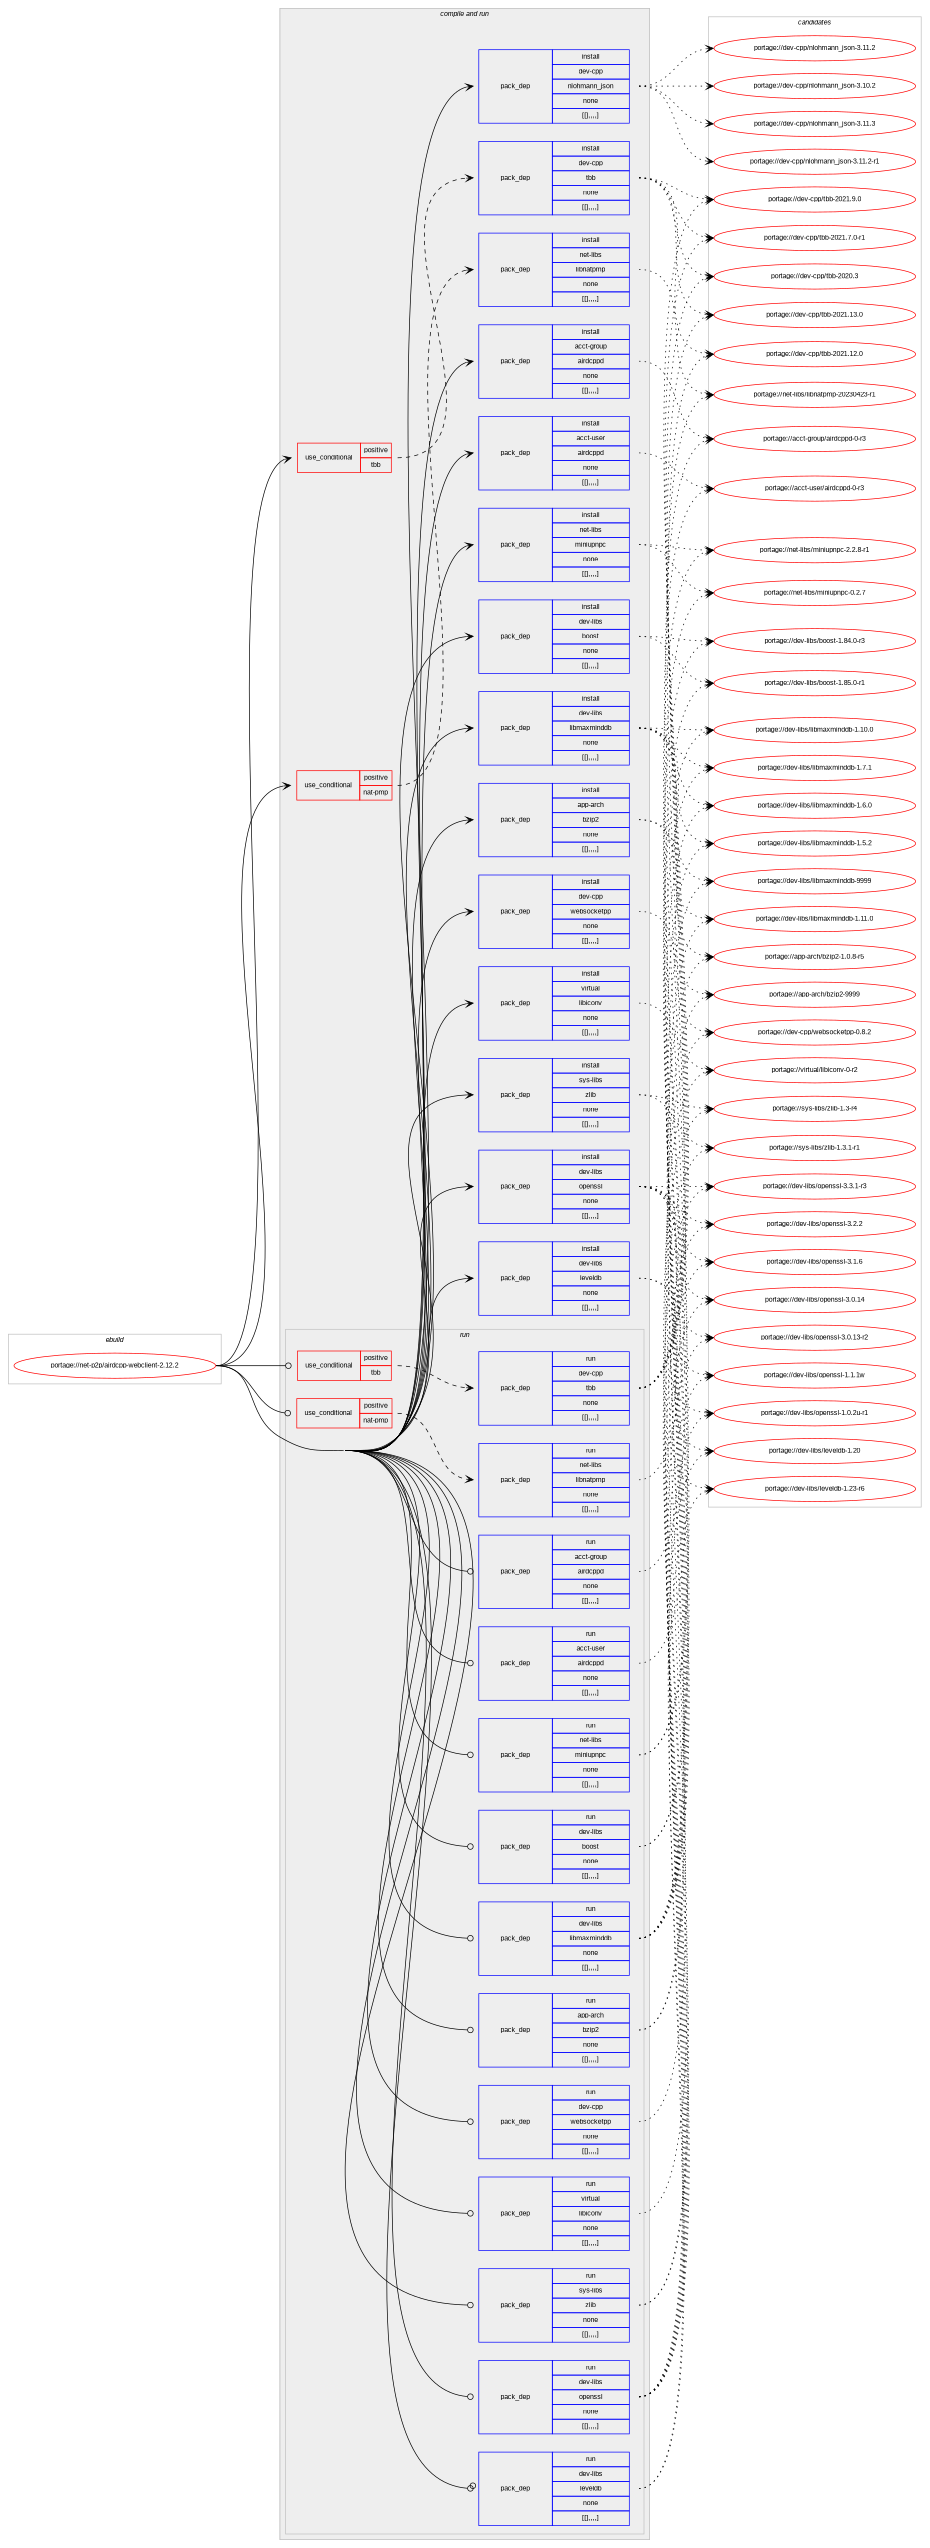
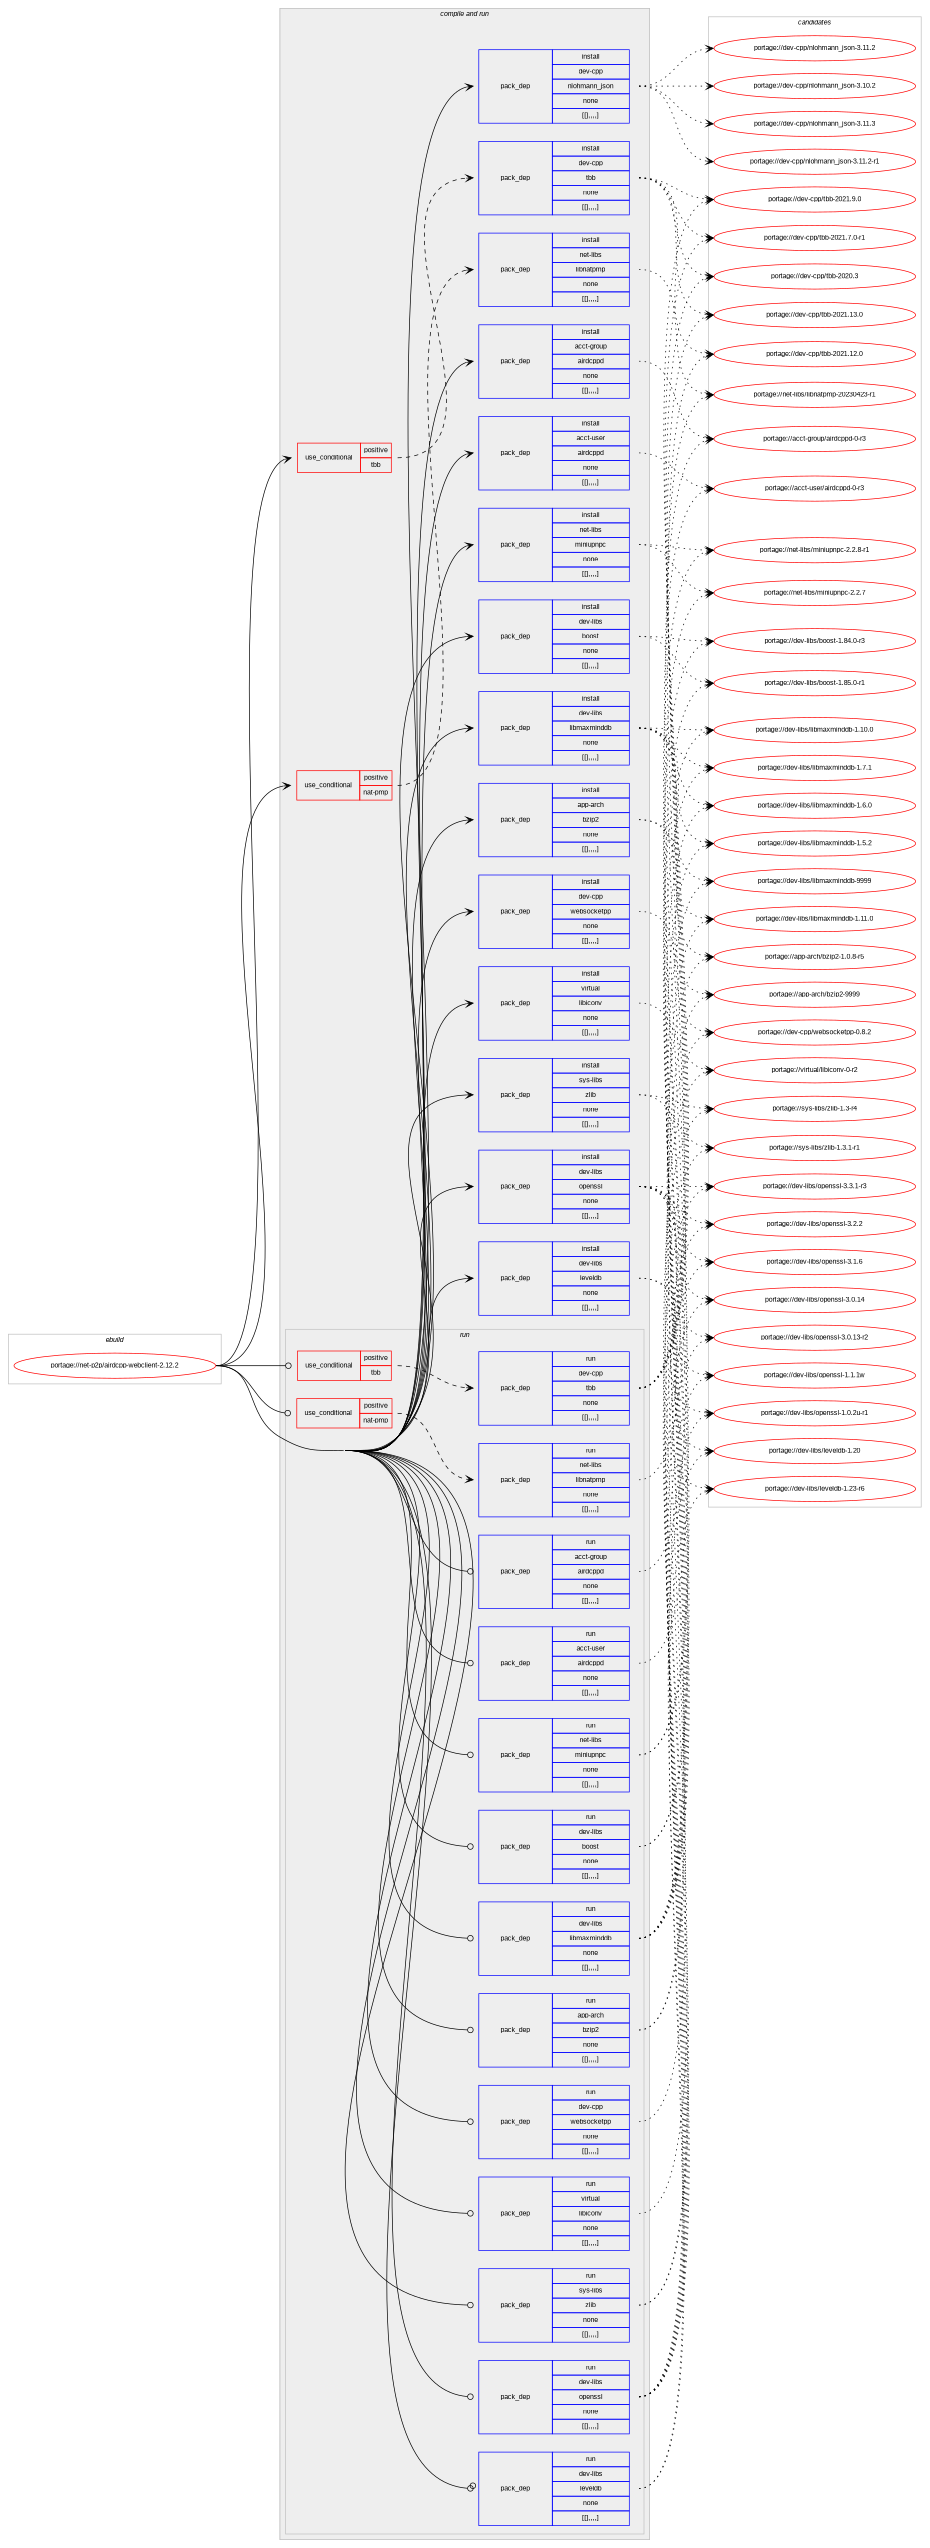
(815, 593) -> (815, 593)
